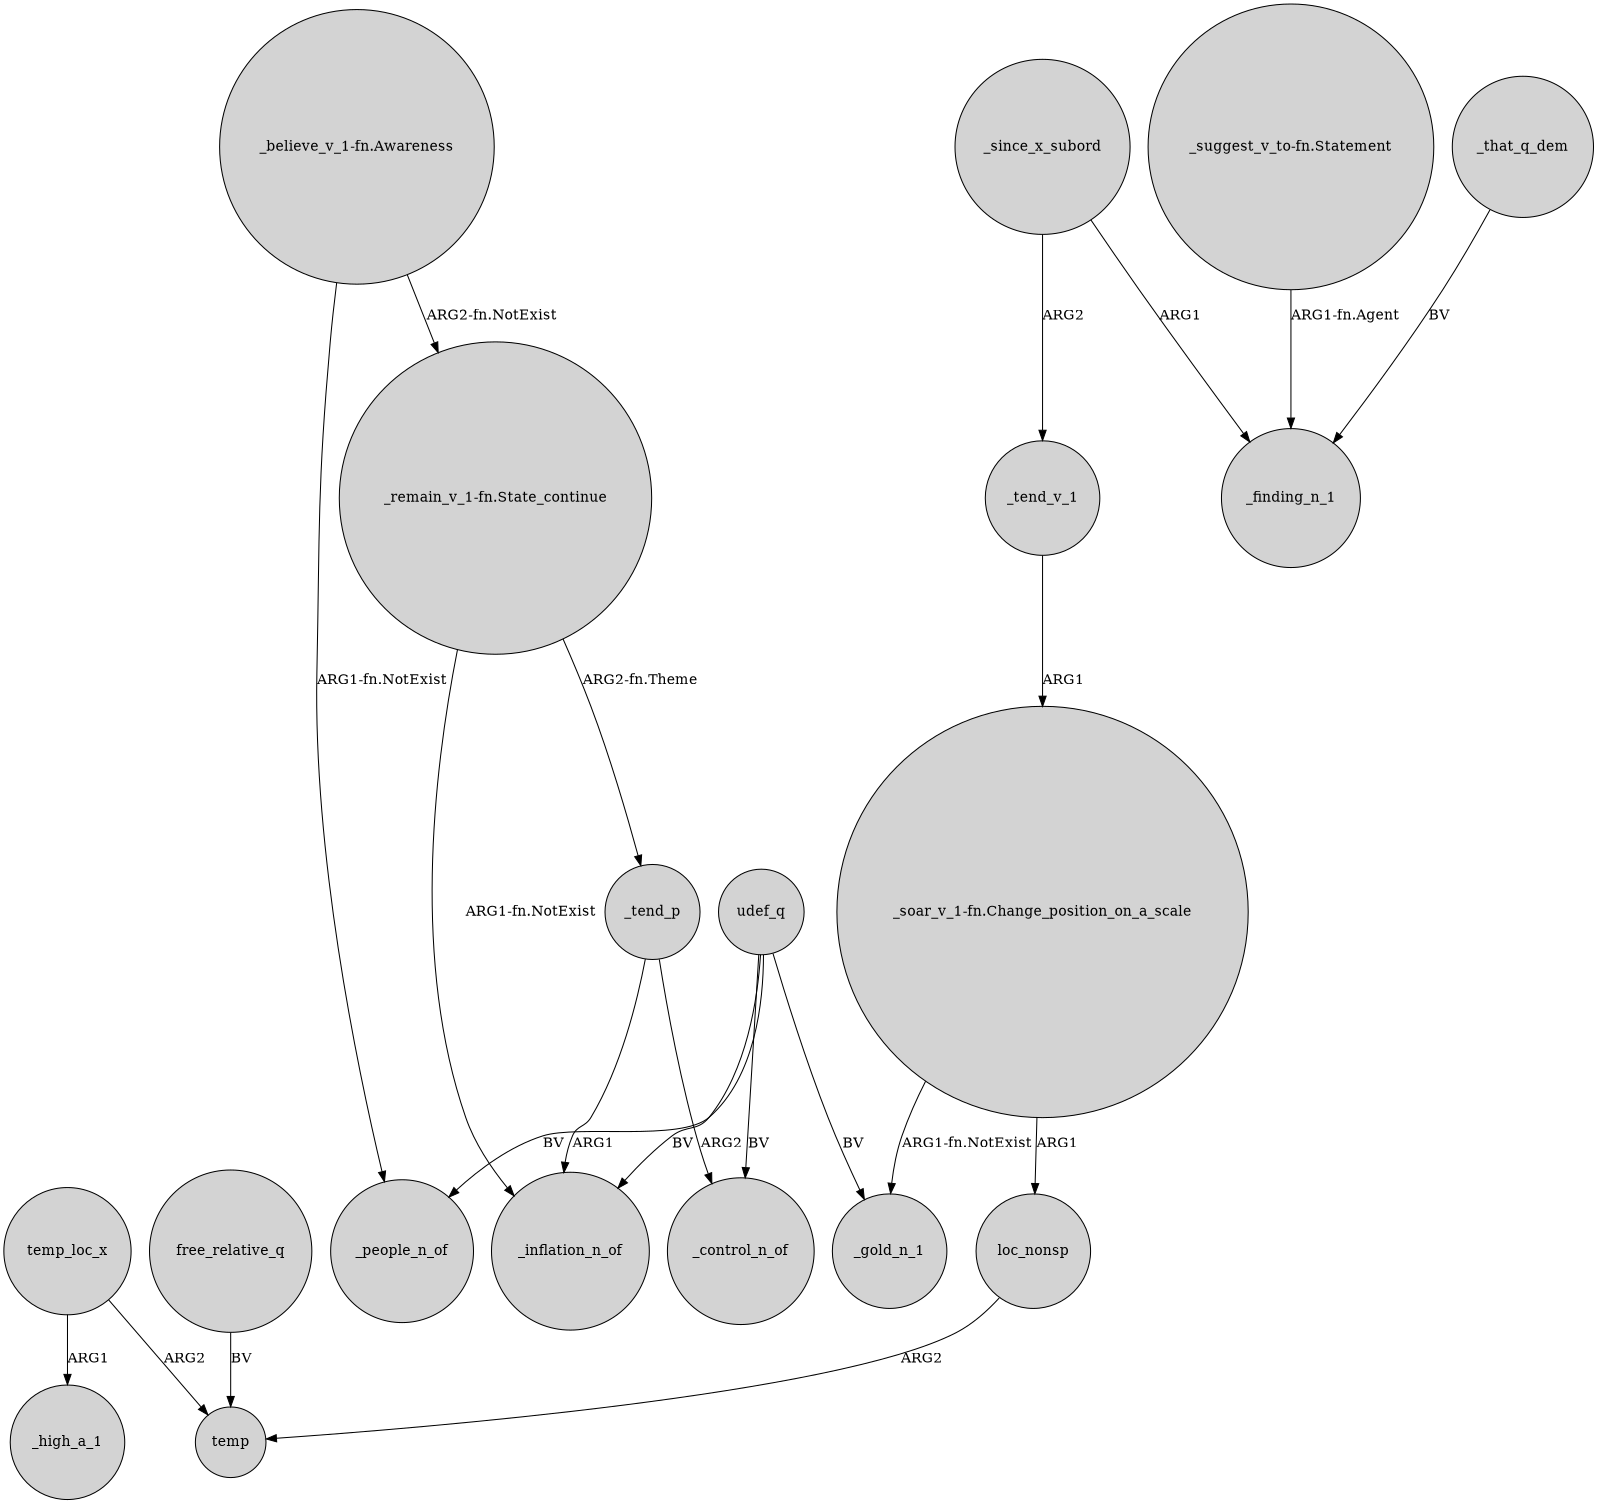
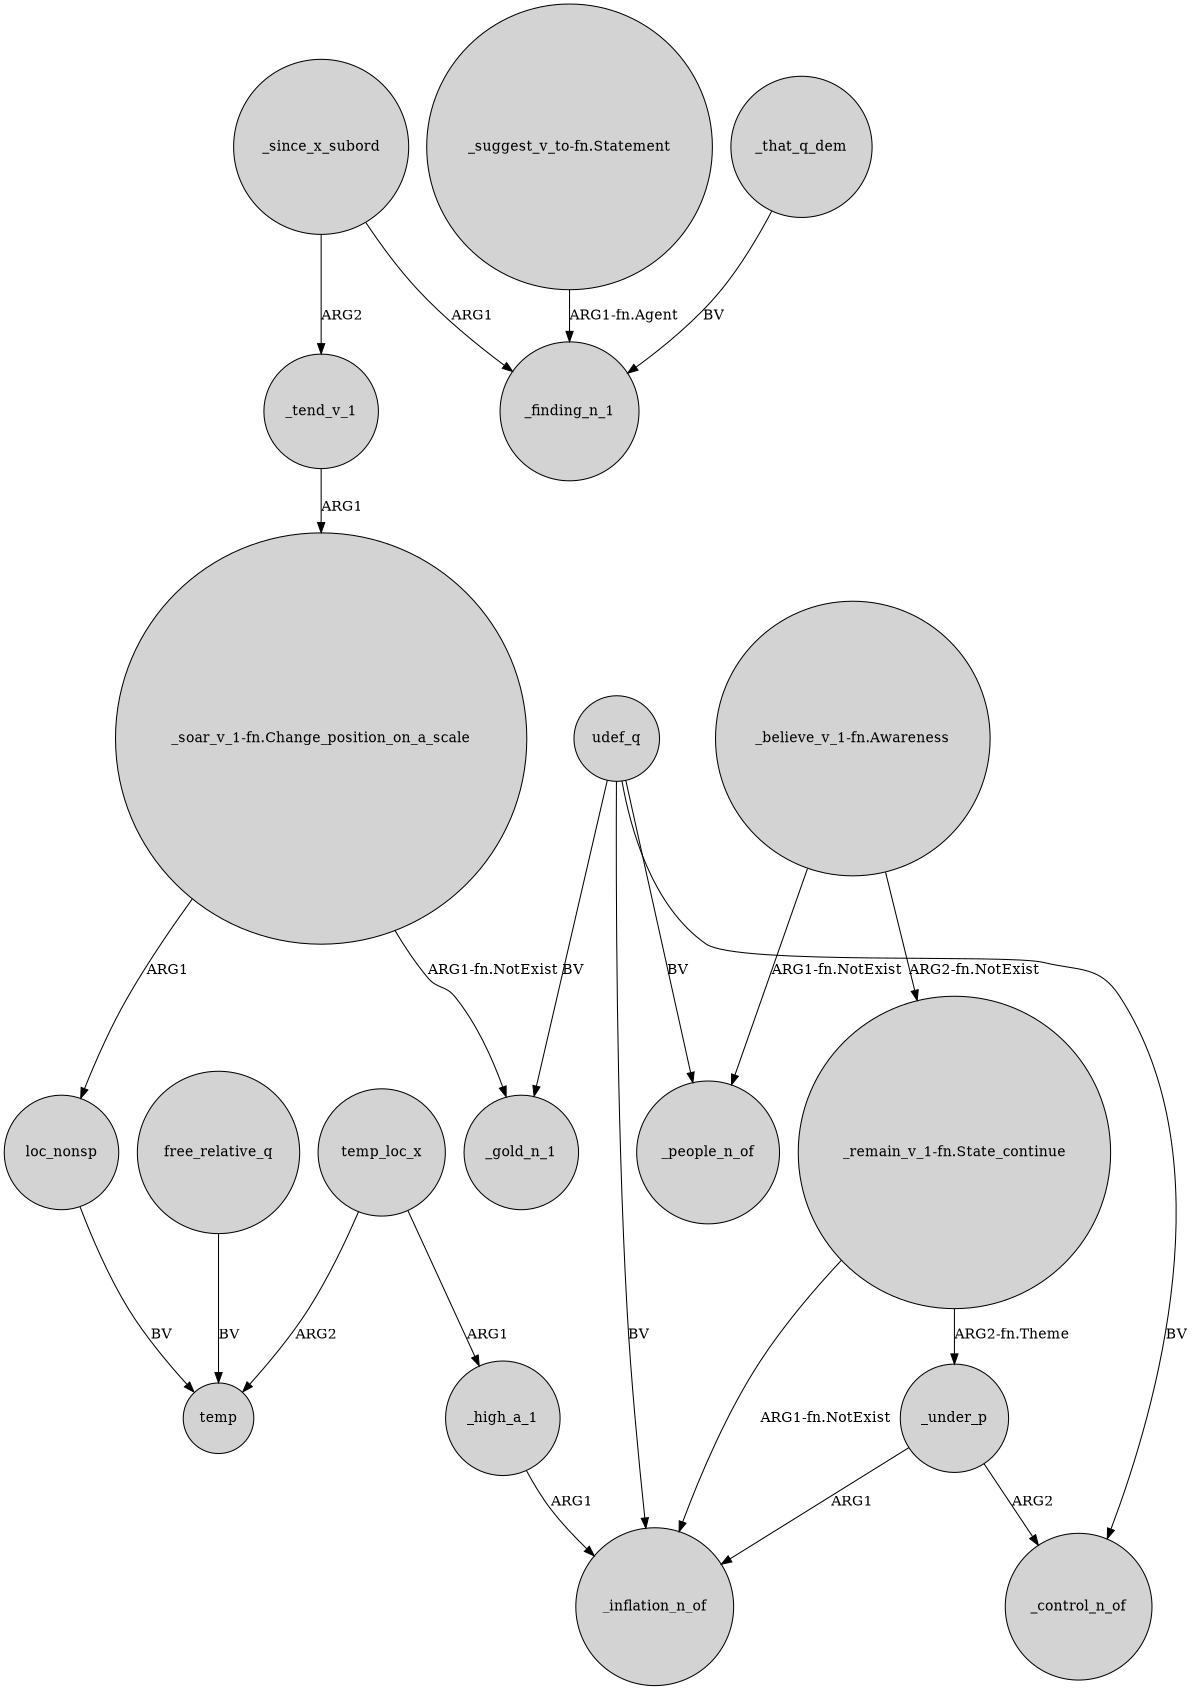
(653, 912) -> (954, 1418)
(922, 1359) -> (162, 1335)
none -> (553, 1512)
